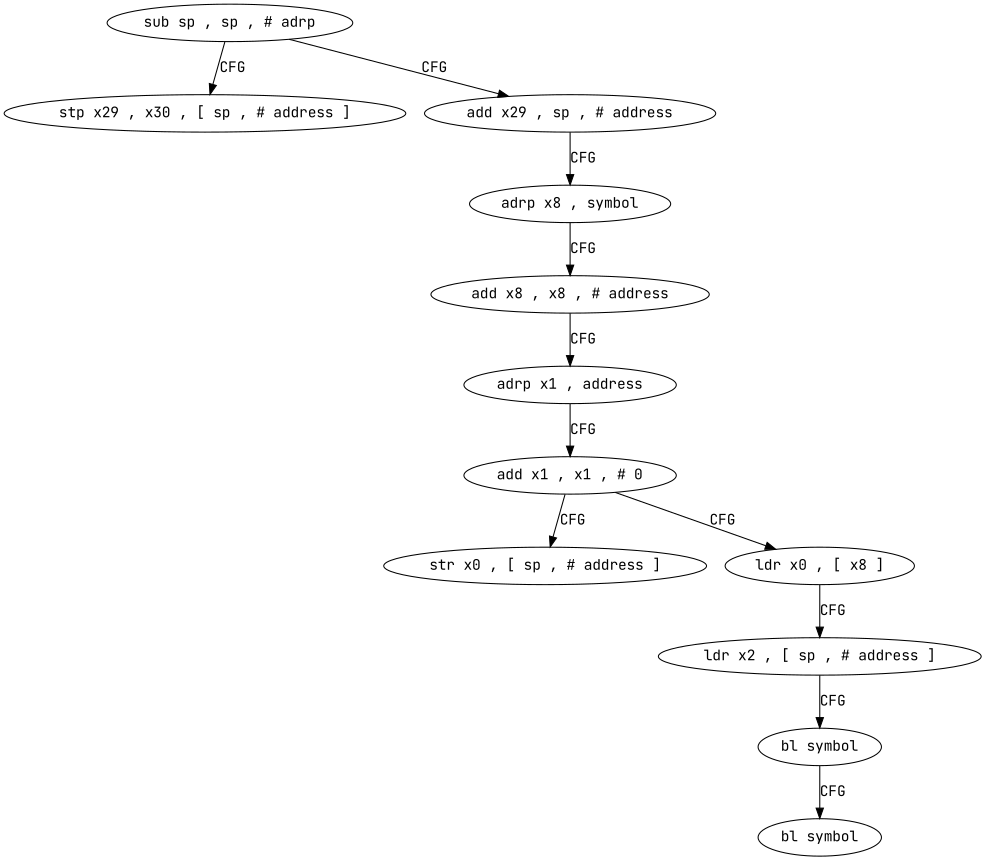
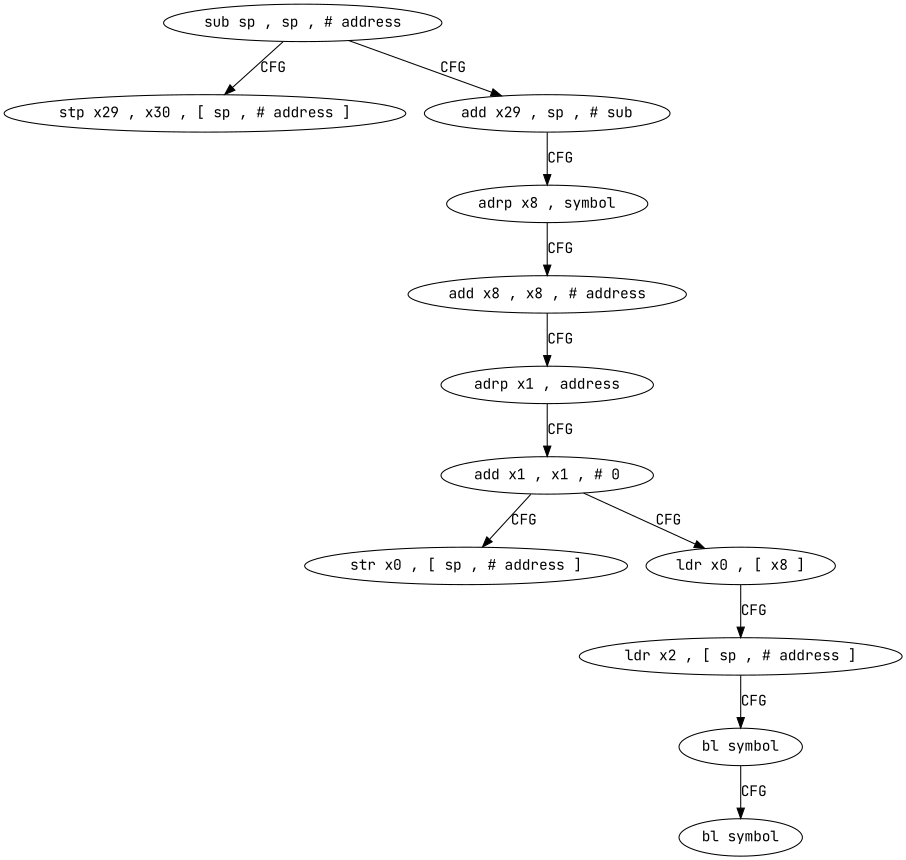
(230, 23) -> (303, 23)
(570, 113) -> (547, 113)
